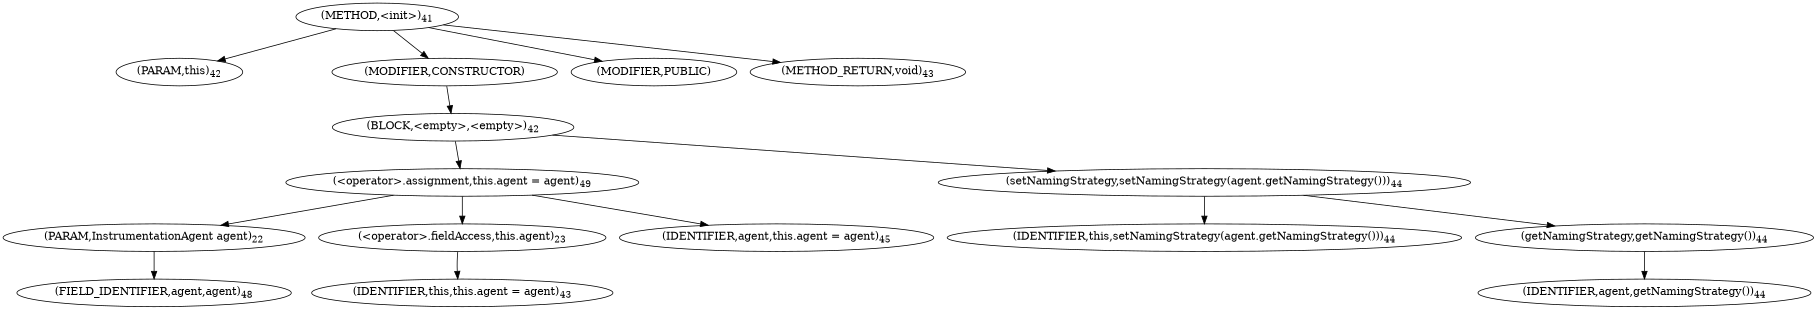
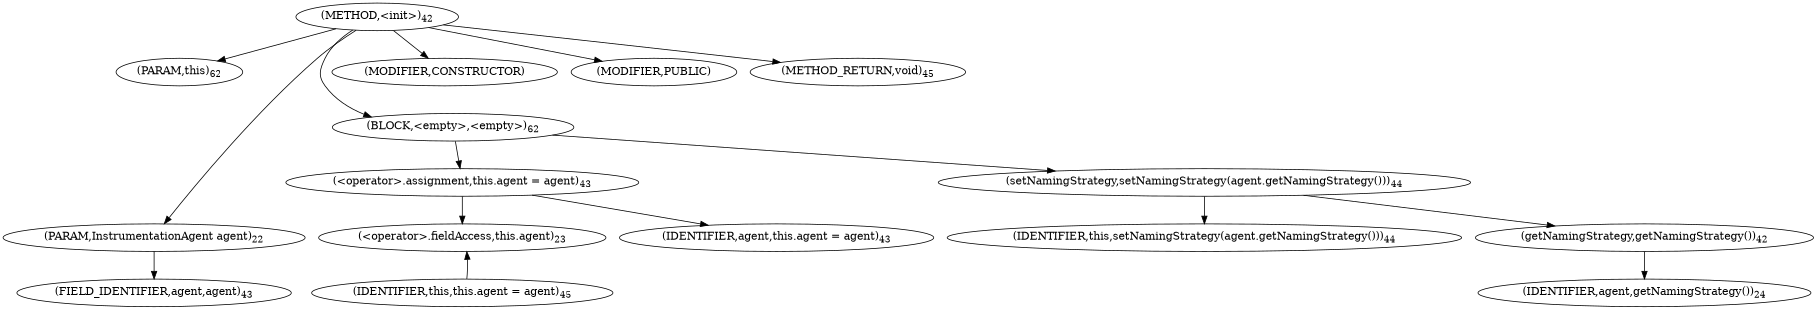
(427, 16) -> (427, 16)
(216, 71) -> (216, 71)
(928, 71) -> (928, 71)
(448, 96) -> (321, 77)
(534, 126) -> (534, 126)
(586, 181) -> (586, 181)
(311, 210) -> (256, 117)
(885, 237) -> (885, 237)
(1762, 237) -> (1762, 237)
(457, 261) -> (467, 269)
(247, 292) -> (247, 292)
(566, 292) -> (566, 292)
(1760, 292) -> (1760, 292)
